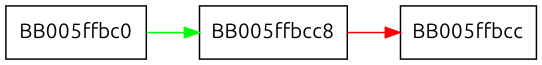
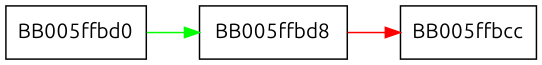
(76, 33) -> (76, 33)
(273, 33) -> (273, 33)
